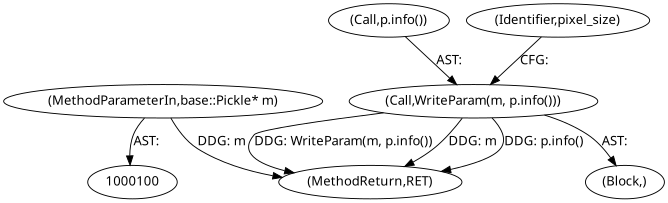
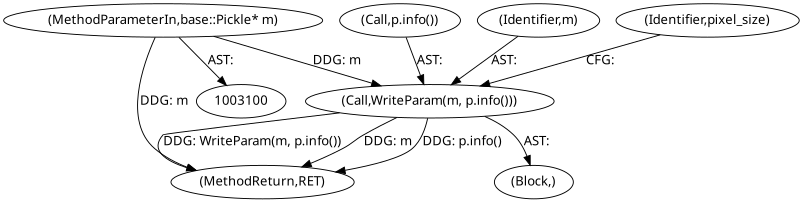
none -> (539, 20)
none -> (293, 60)
(132, 182) -> (241, 101)
